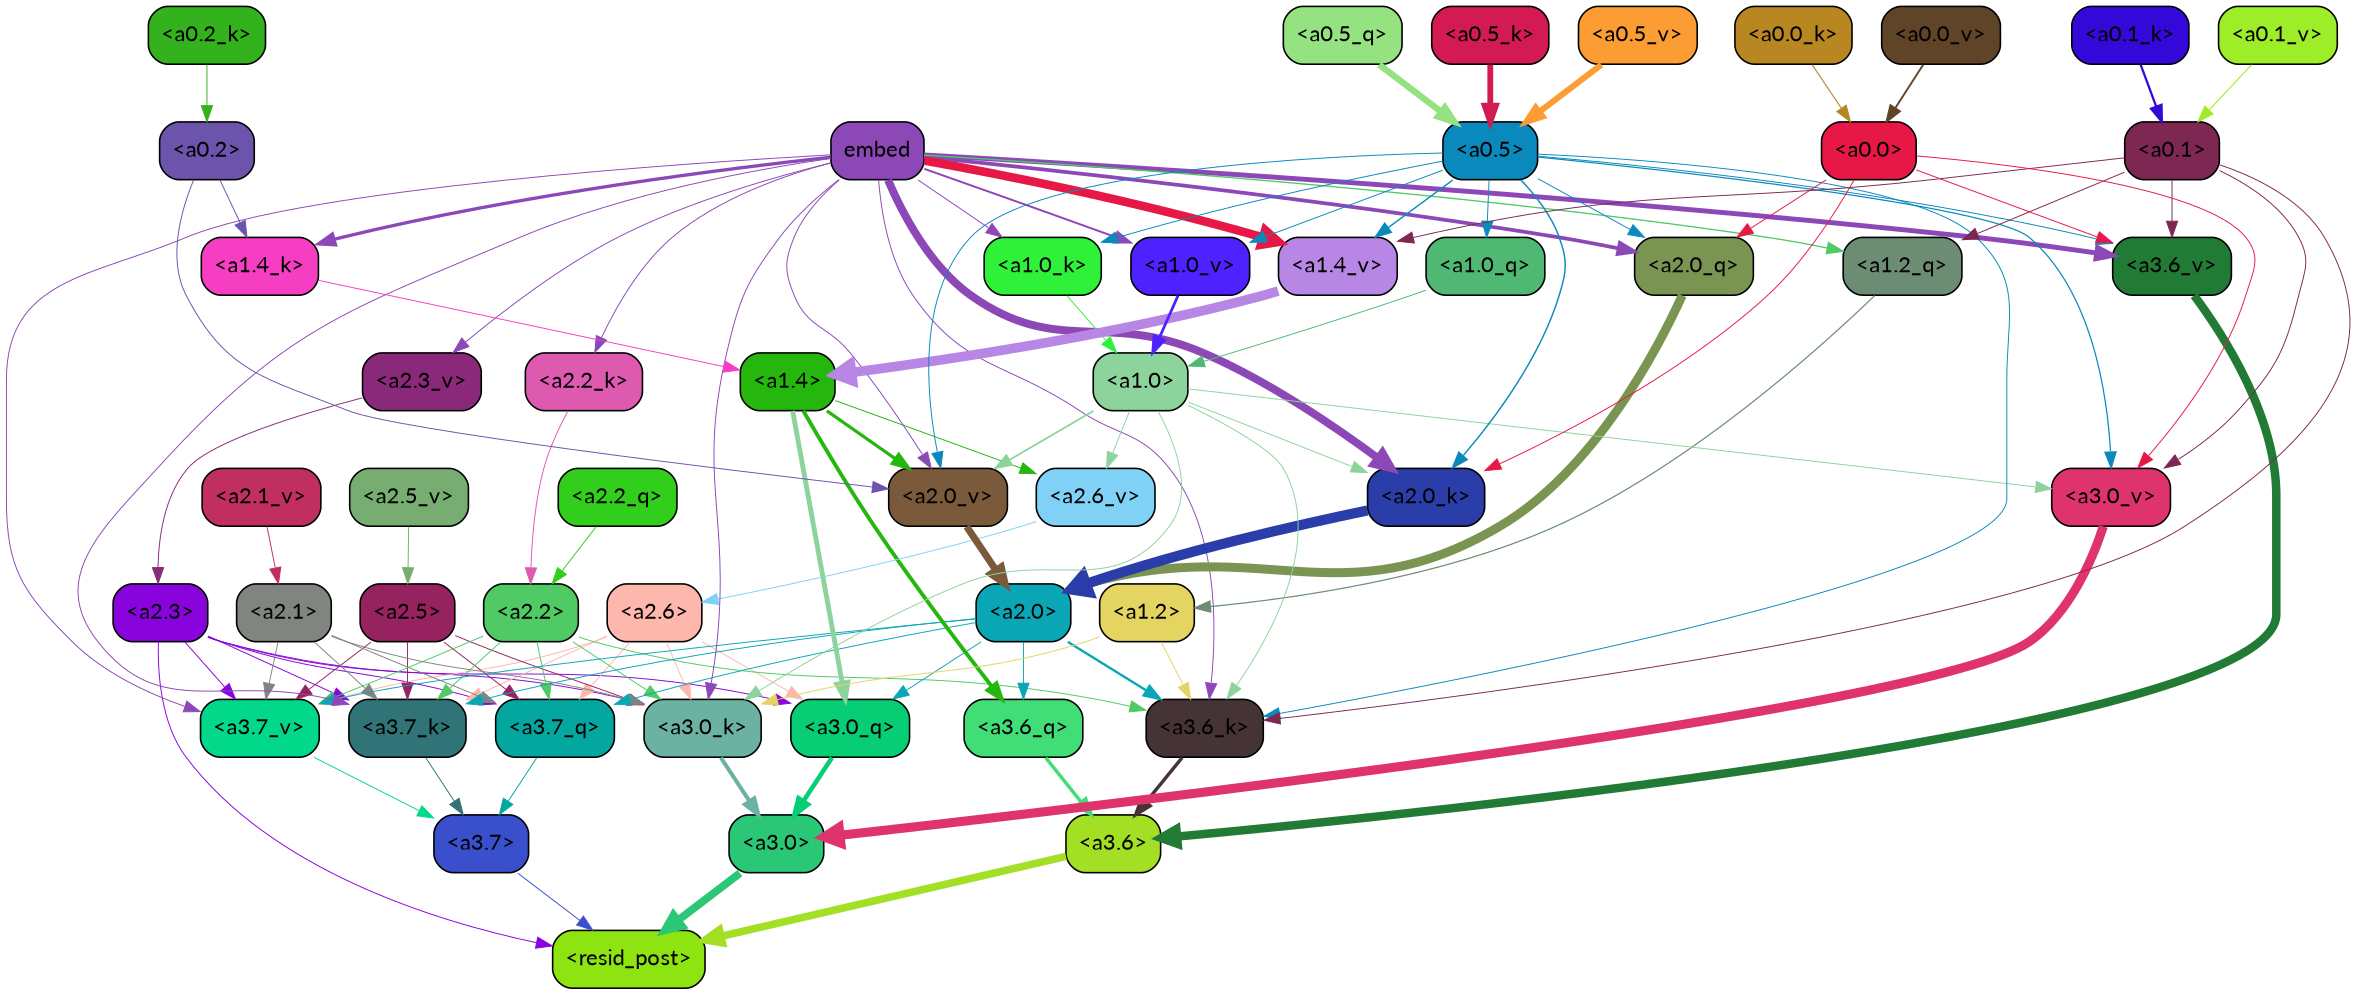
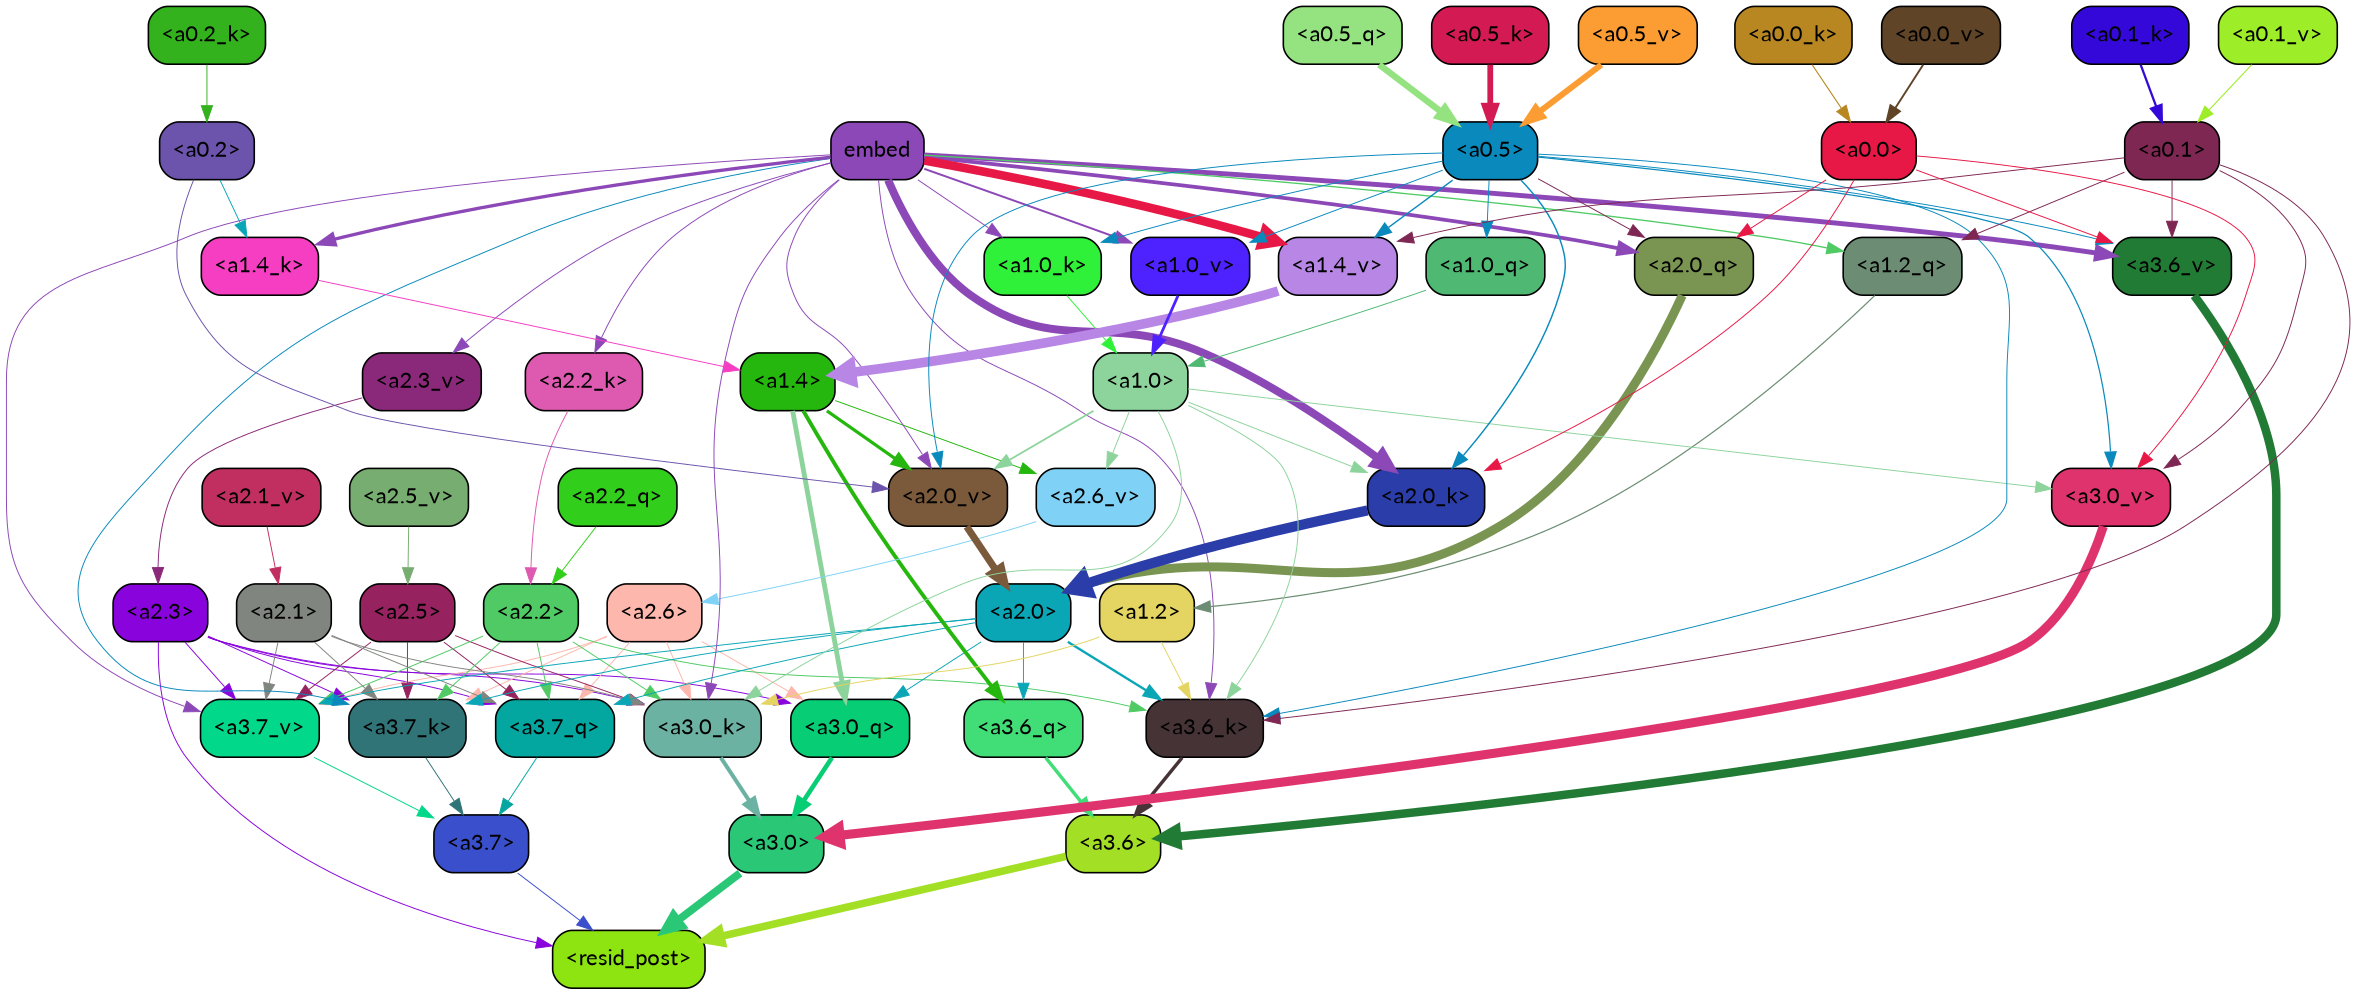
(230, 201) -> (230, 201)
(1584, 204) -> (1584, 204)
(266, 365) -> (266, 365)
